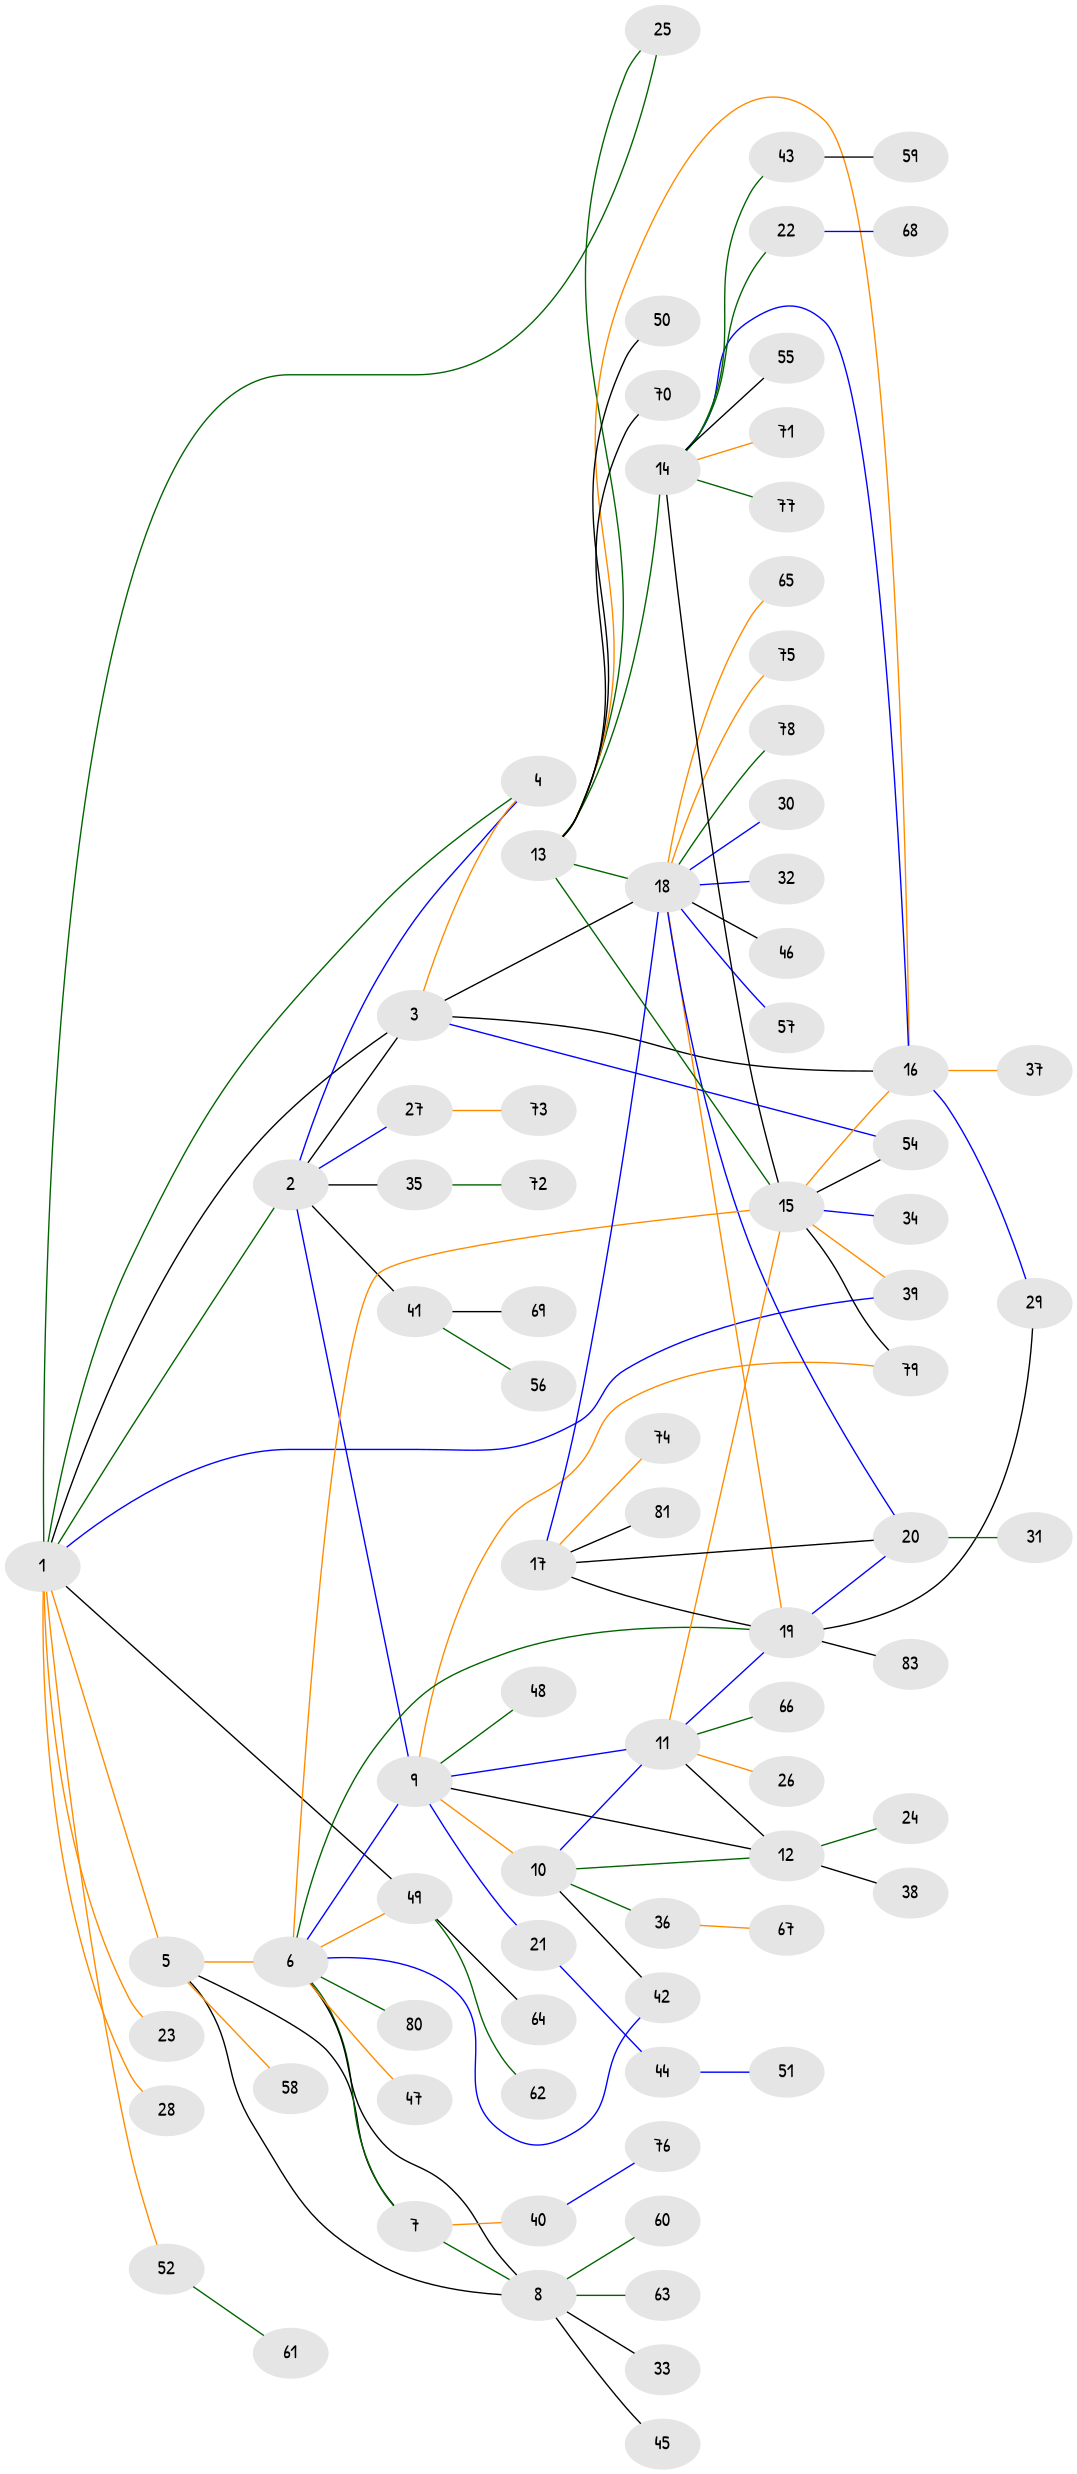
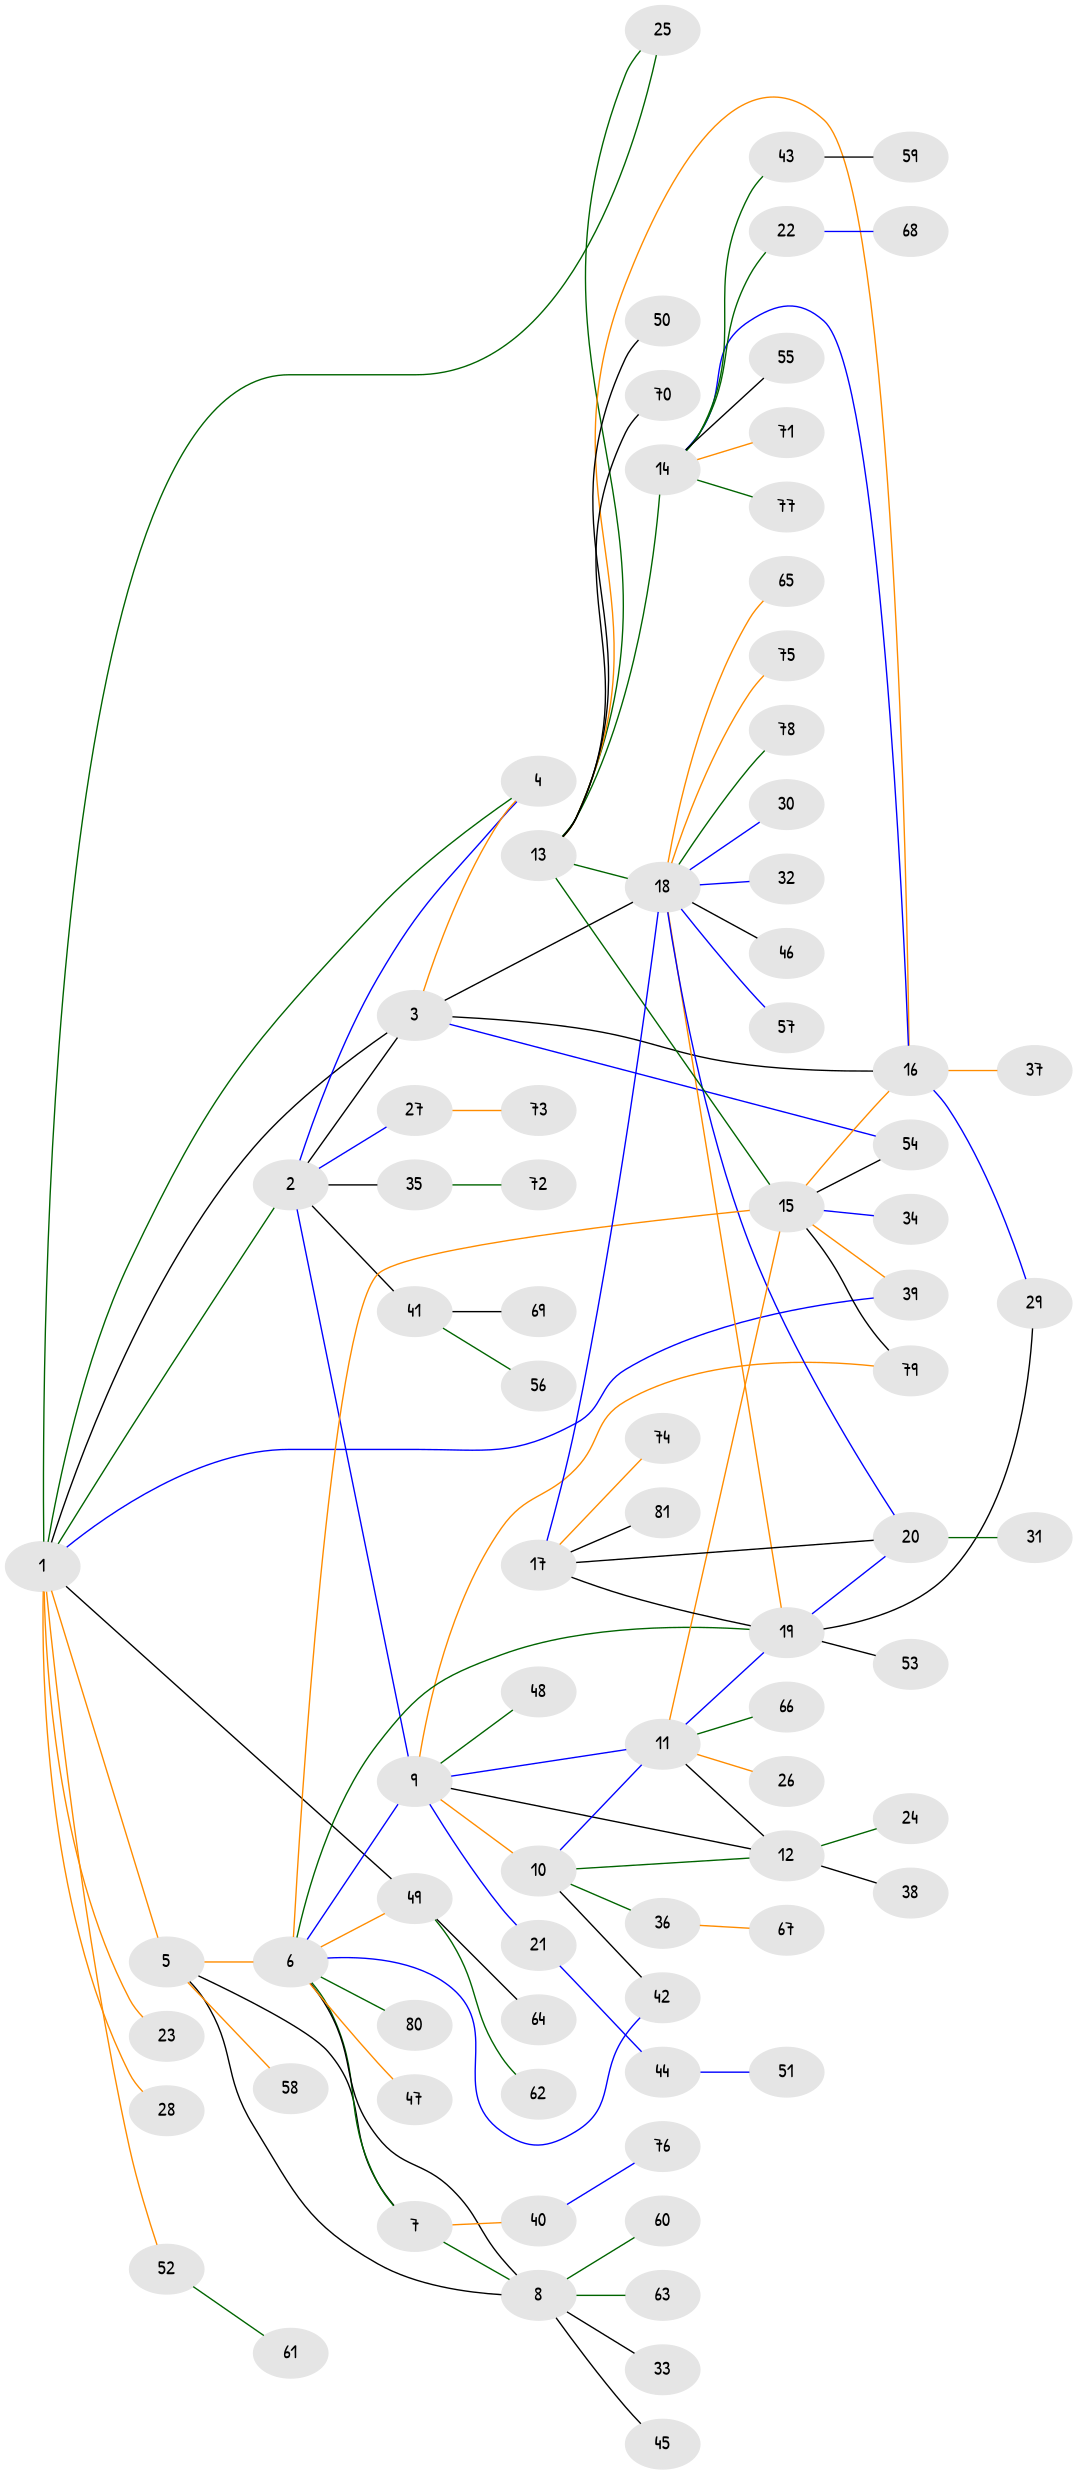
(711, 841) -> none
(911, 1664) -> (911, 1664)
